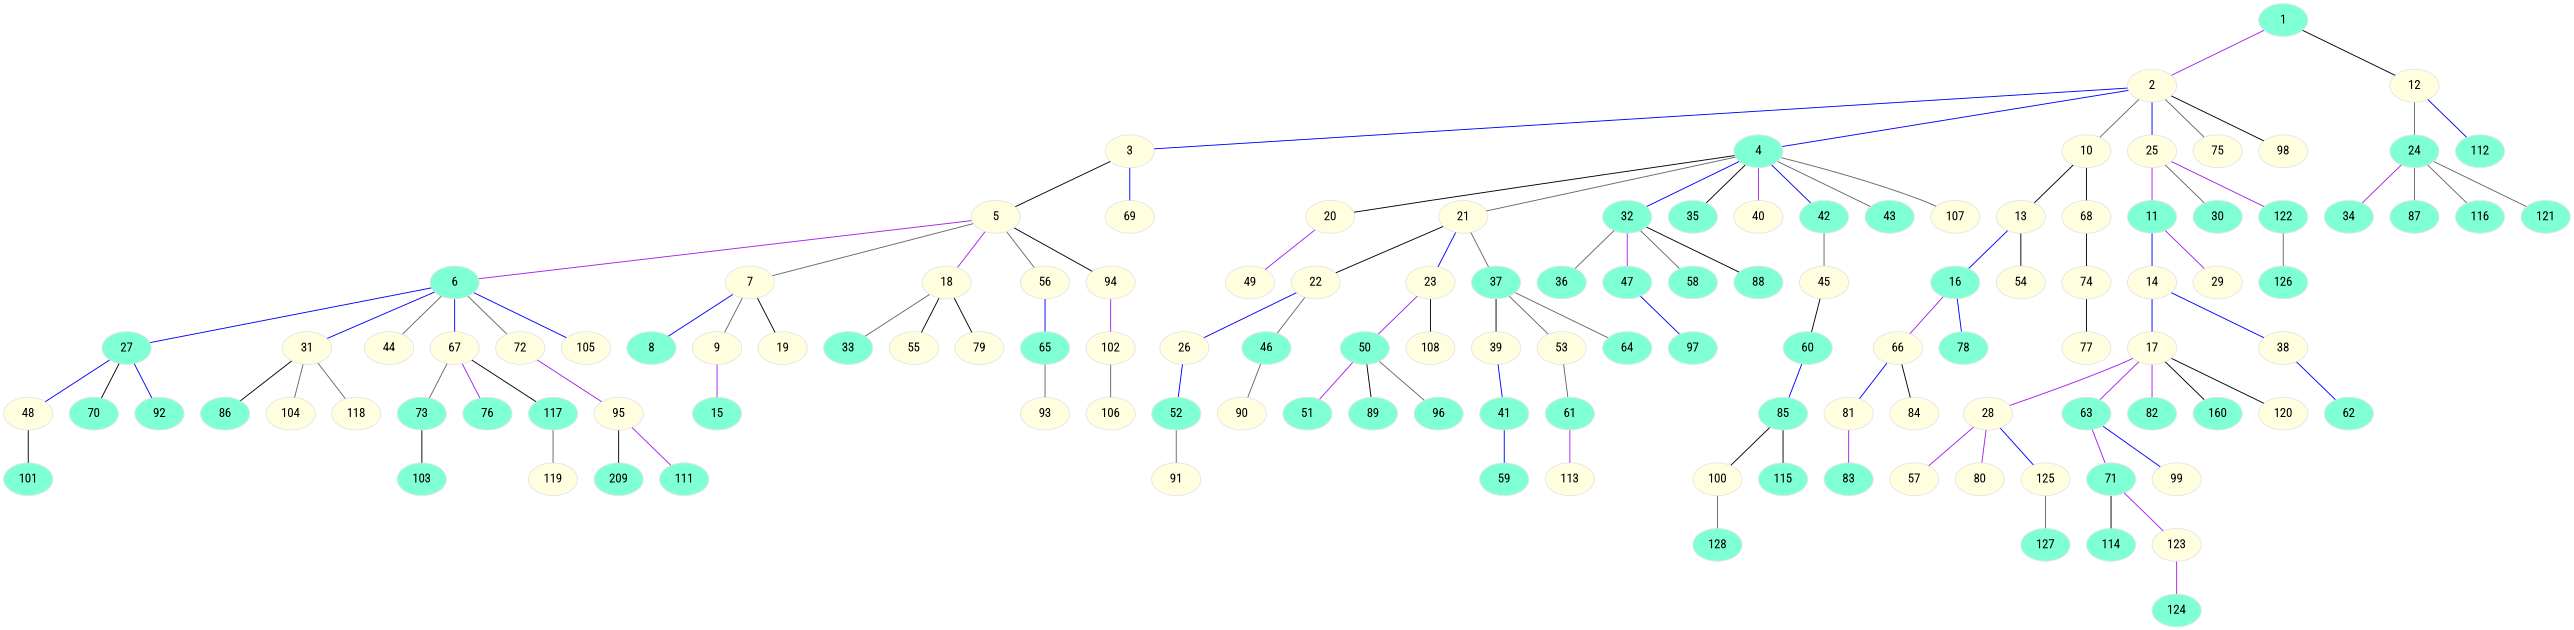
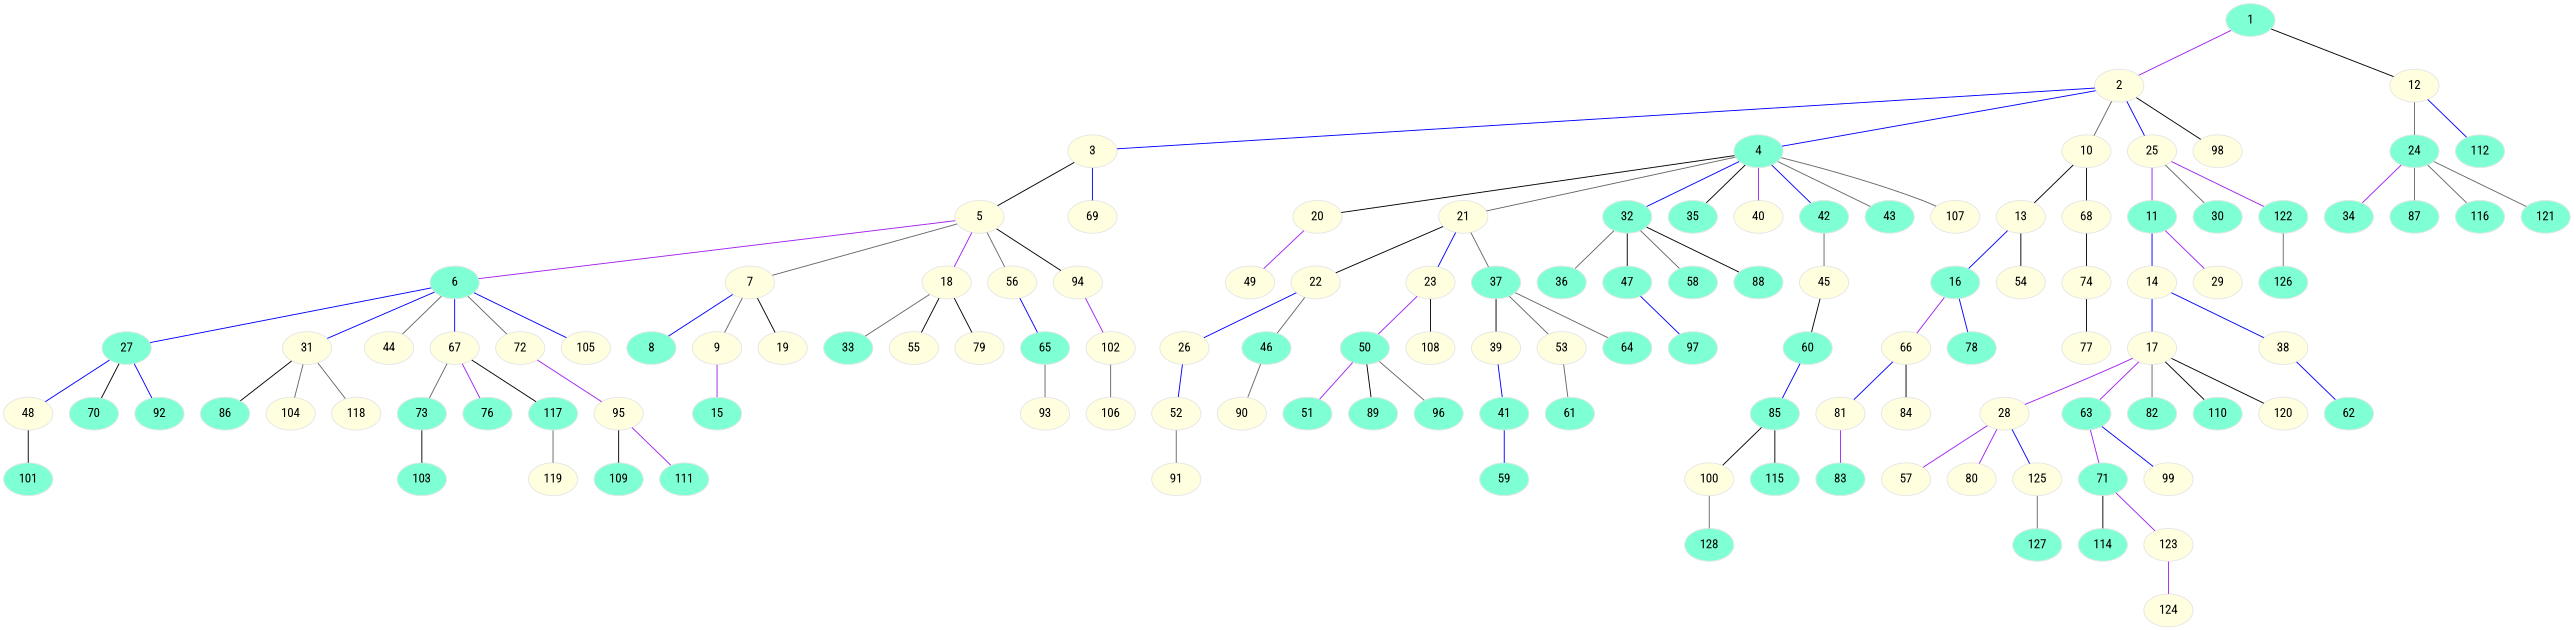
(2218, 151) -> none
(1627, 250) -> (1627, 250)
(2152, 381) -> (2152, 381)
(1176, 414) -> (1176, 414)
(2218, 414) -> (2218, 414)
(619, 479) -> (619, 479)
(1570, 479) -> none
(2177, 610) -> (2168, 610)
